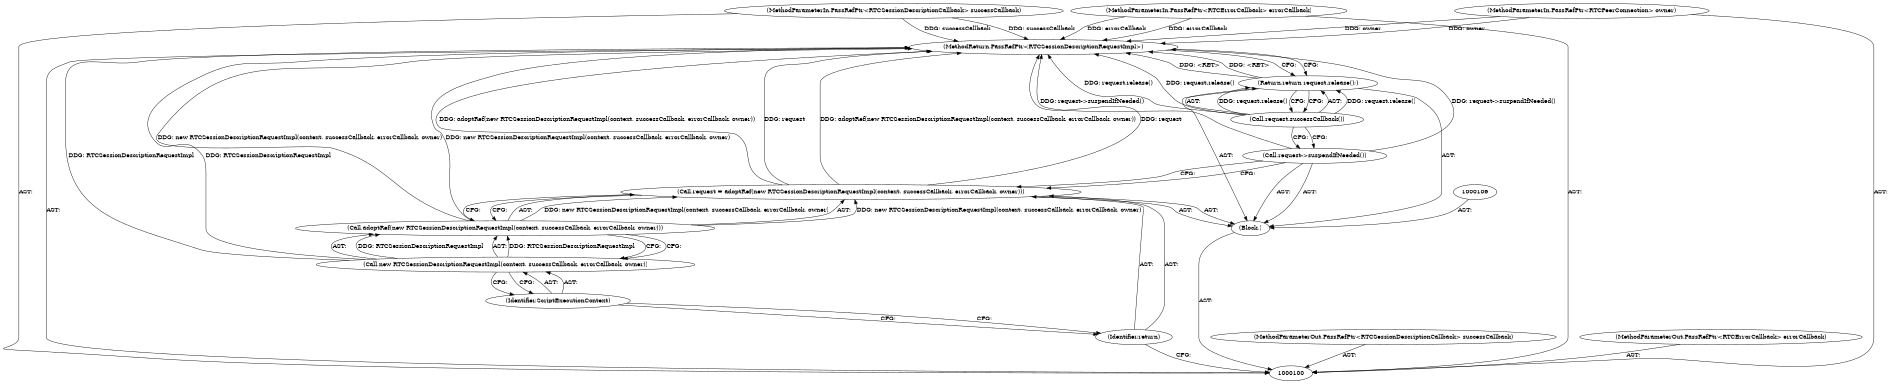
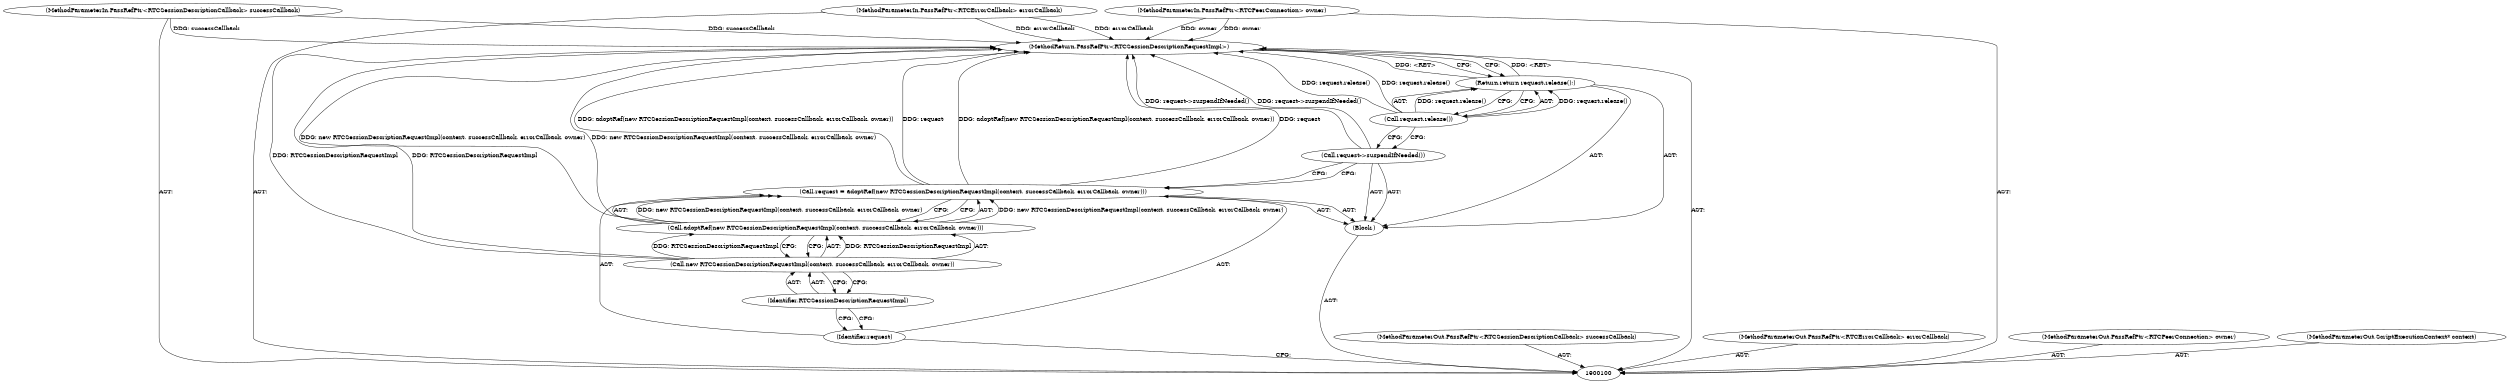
(1297, 120) -> (1419, 120)
(1475, 192) -> none
(558, 301) -> (838, 301)
(1134, 337) -> (865, 337)
none -> (2139, 337)
none -> (2392, 337)
(1291, 373) -> (1599, 373)
